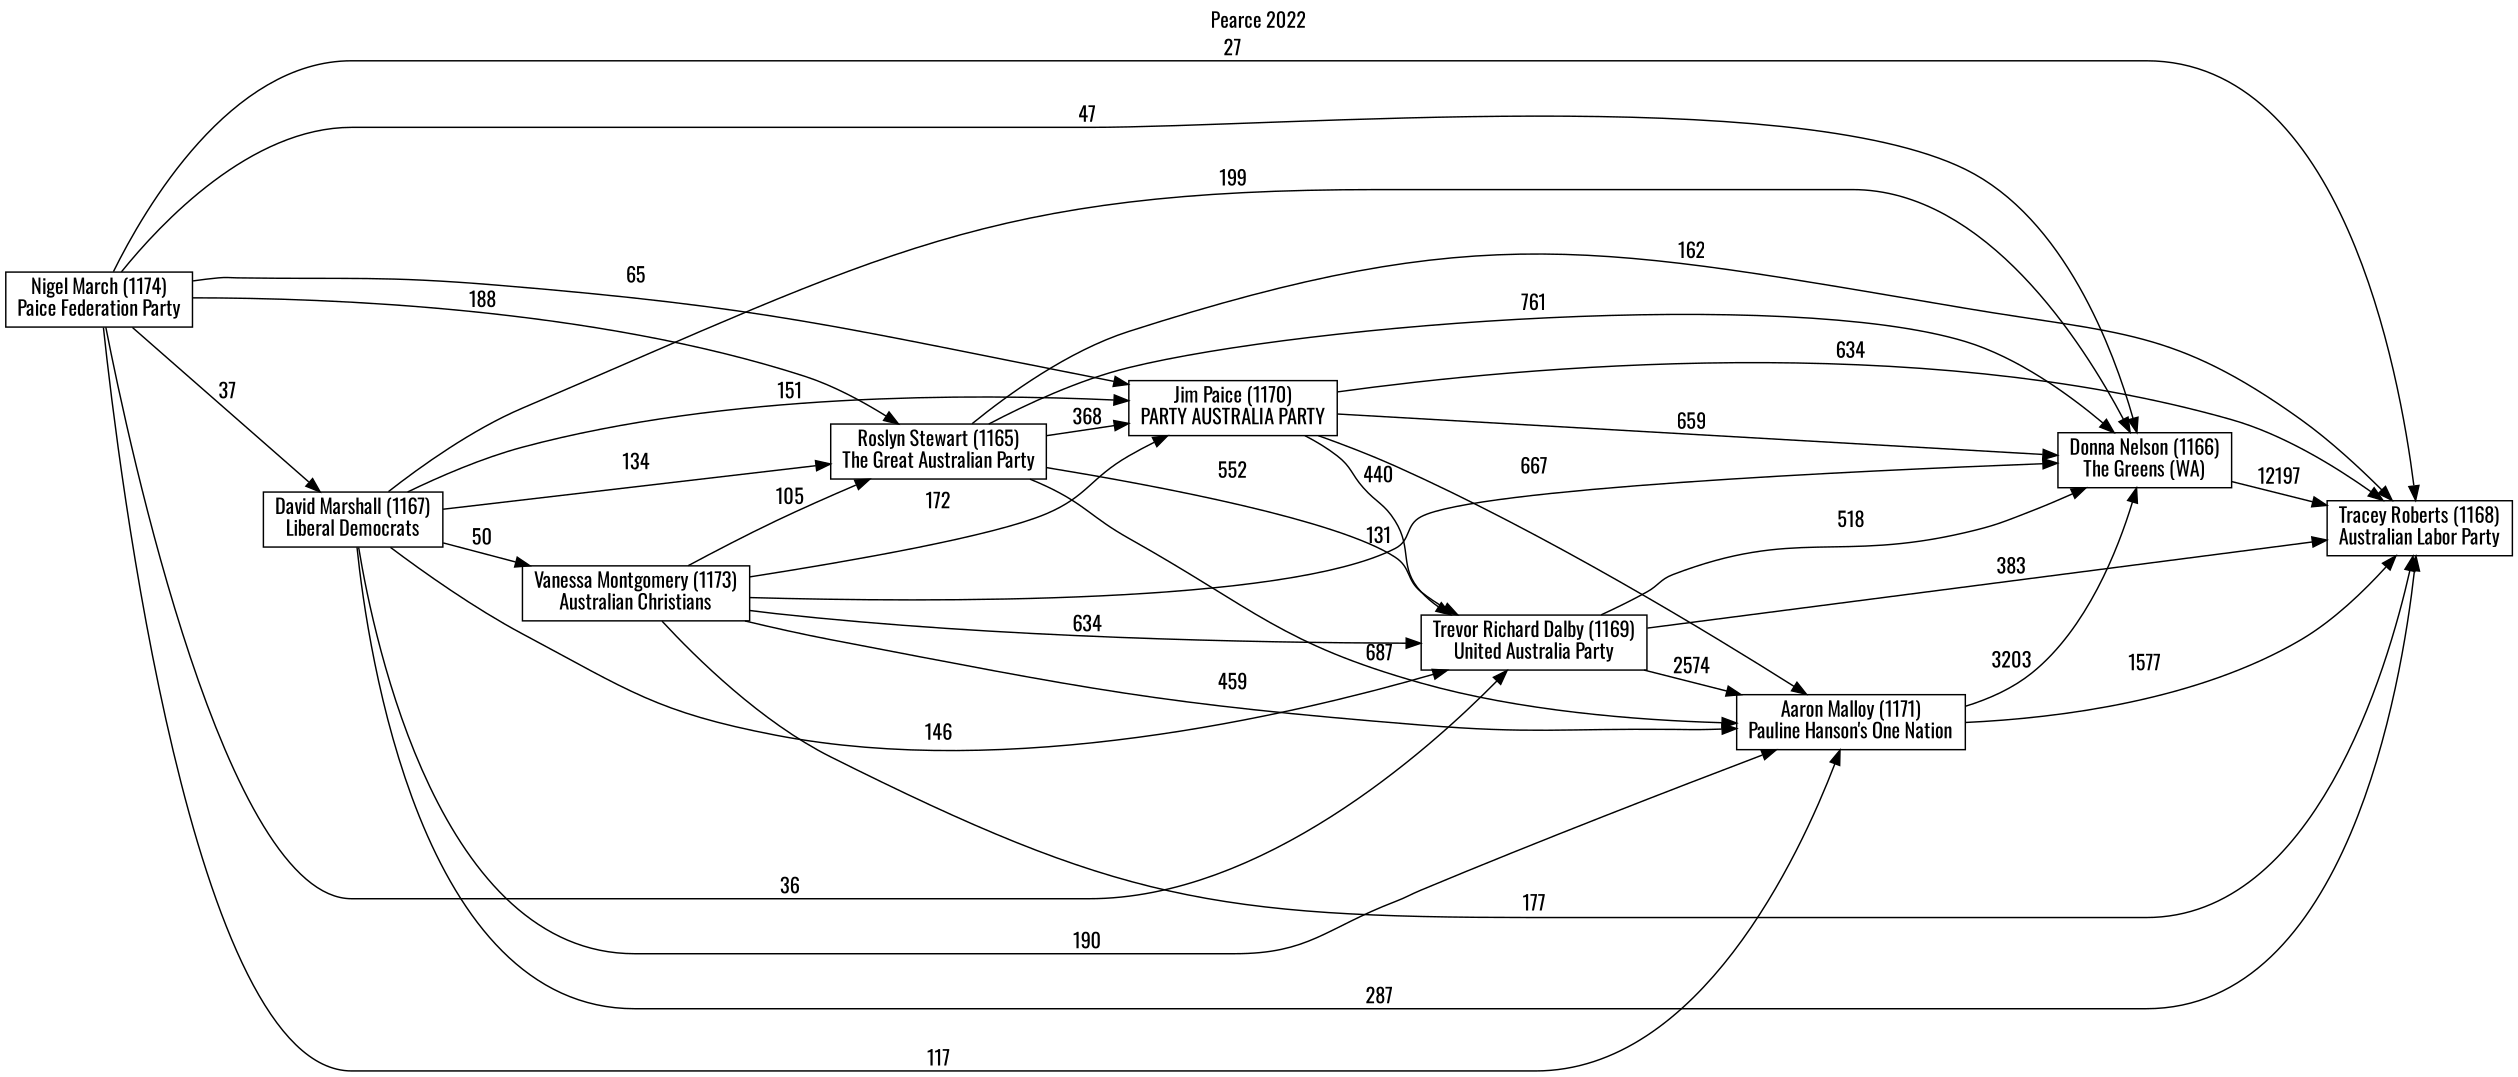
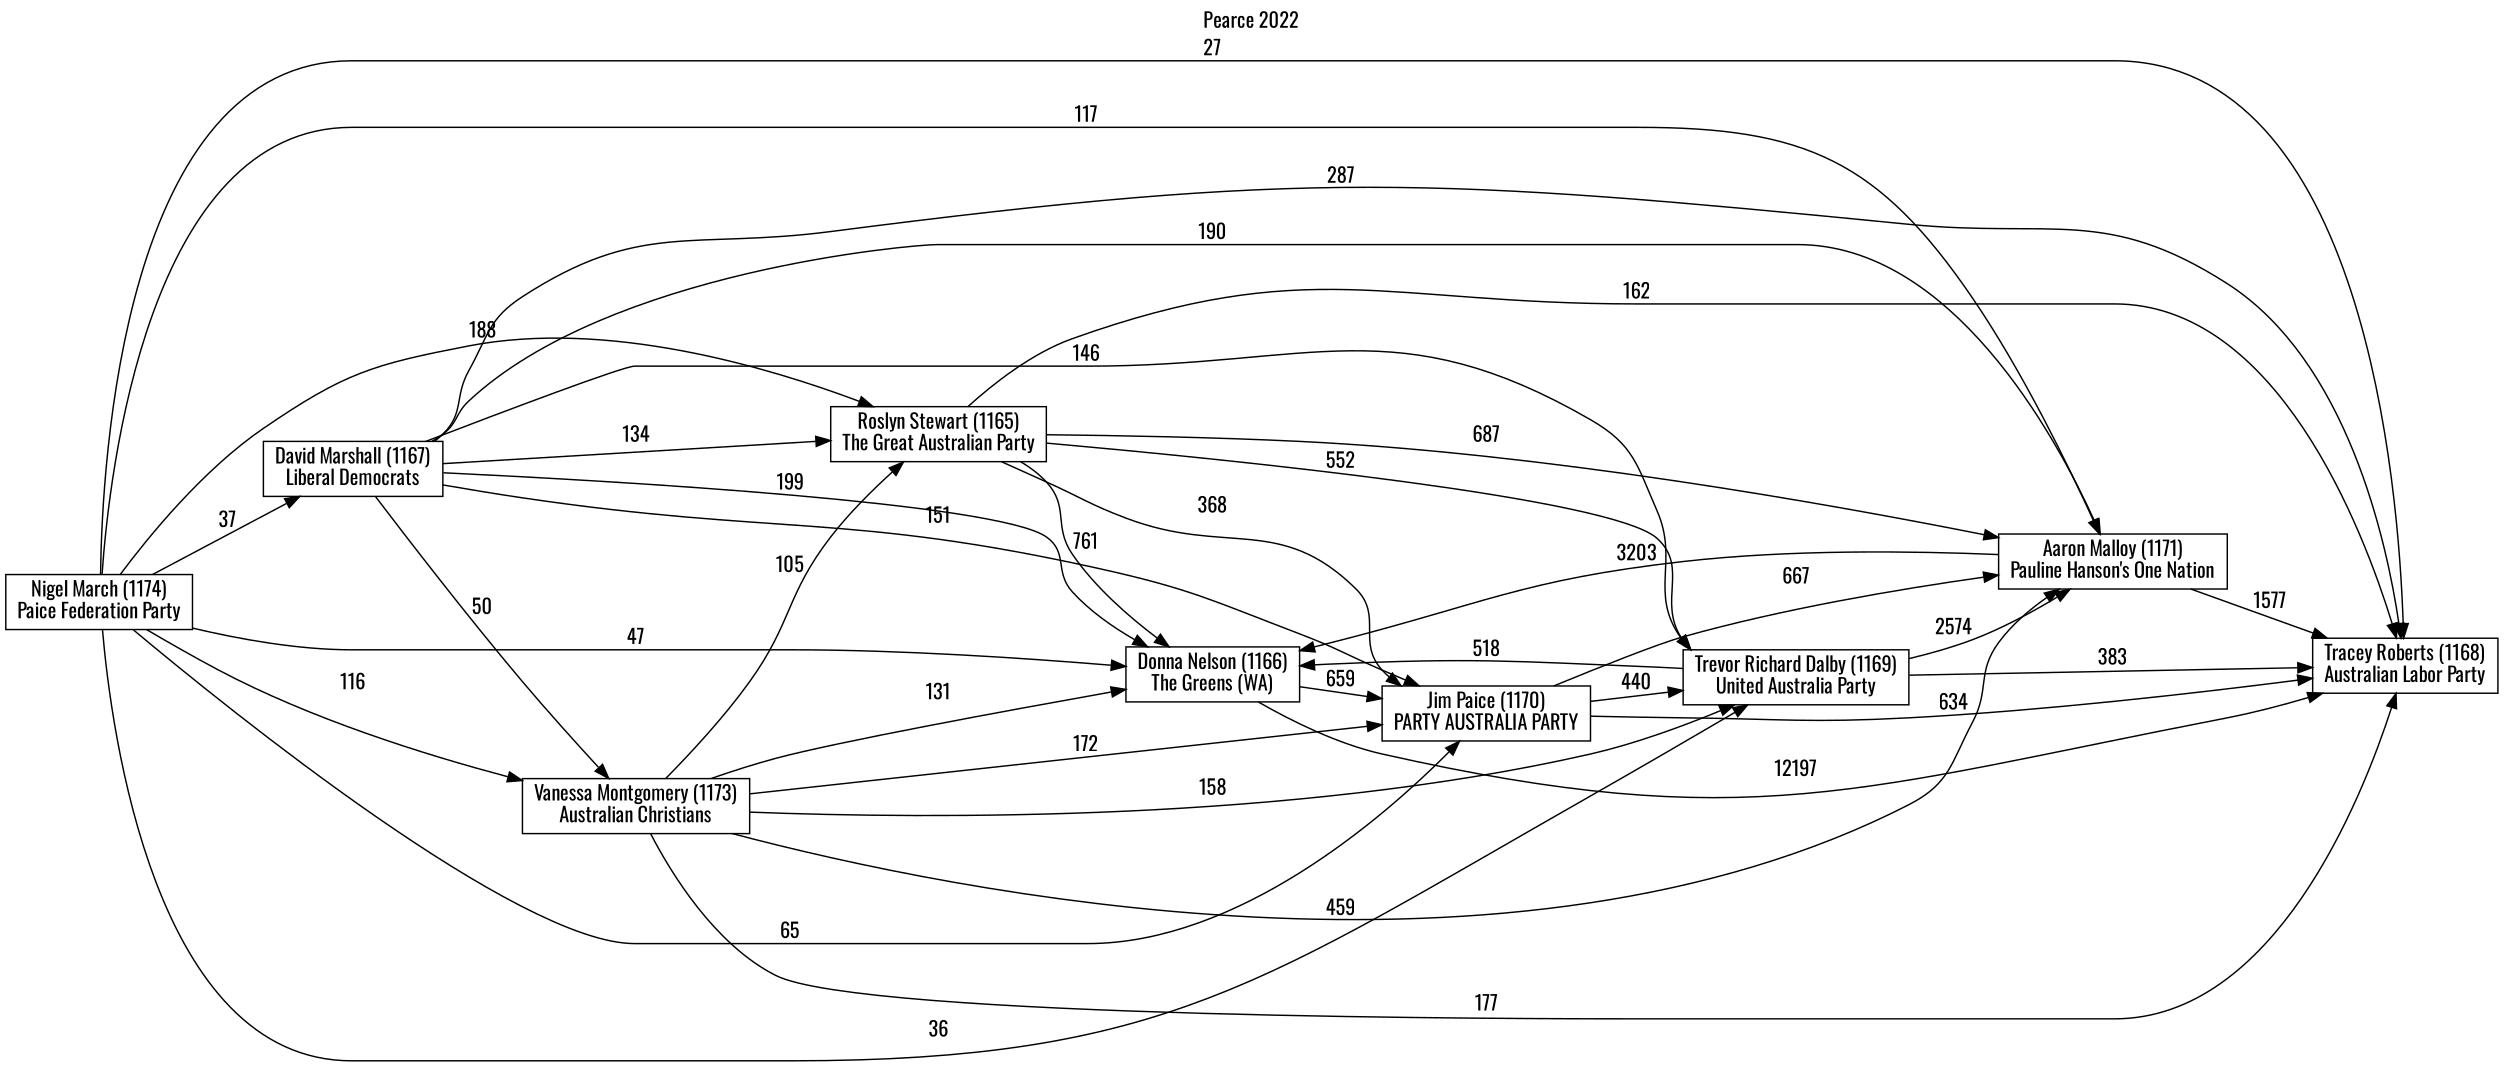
(1690, 434) -> (1333, 692)
(1088, 626) -> (1213, 789)
none -> (322, 717)
